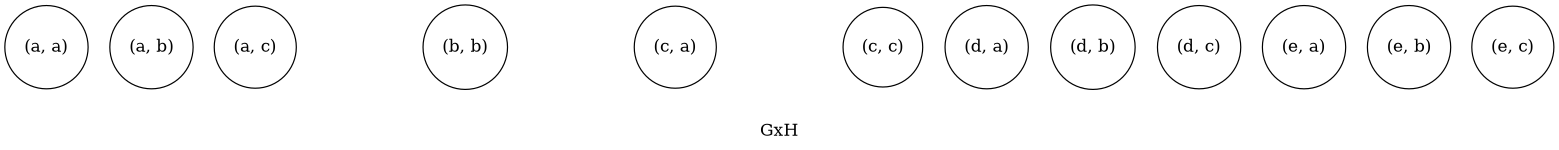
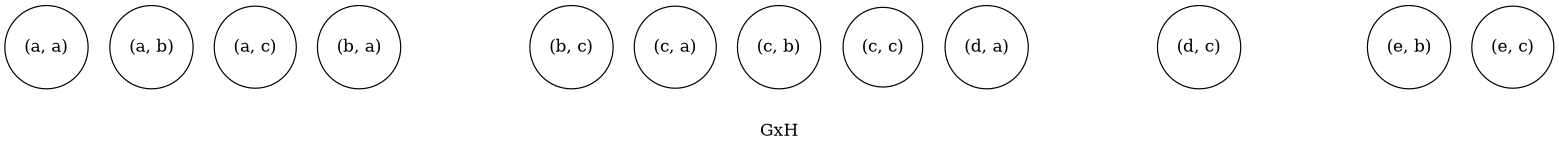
none -> (359, 47)
(465, 47) -> none
none -> (571, 47)
none -> (779, 47)
(1093, 47) -> none
(1304, 47) -> none
